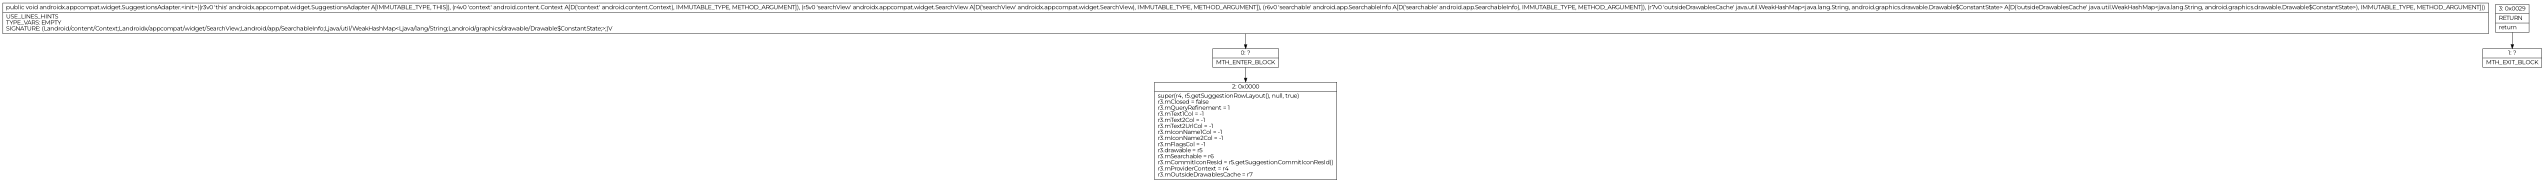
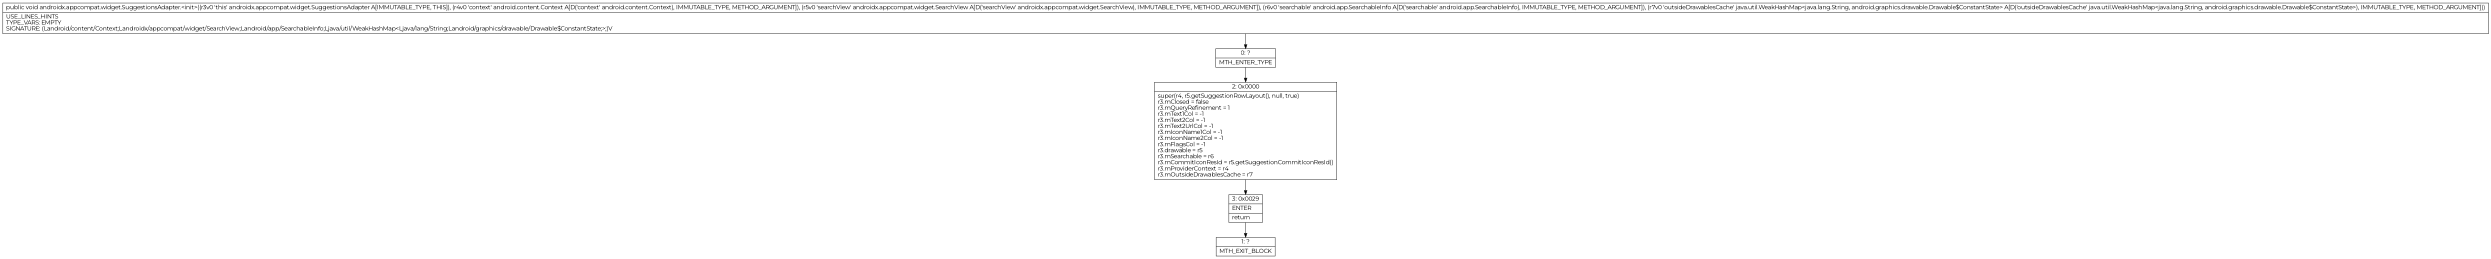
(2511, 18) -> (1242, 208)
(1246, 62) -> (1246, 62)
none -> (1246, 185)
